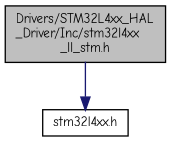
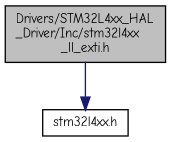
(85, 34) -> (85, 34)
